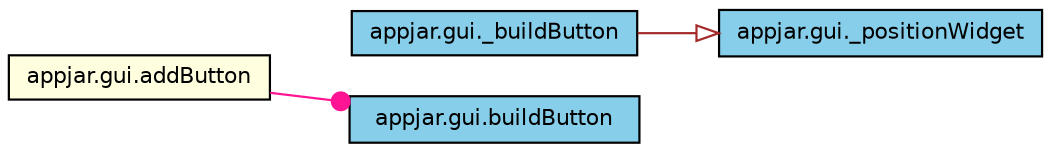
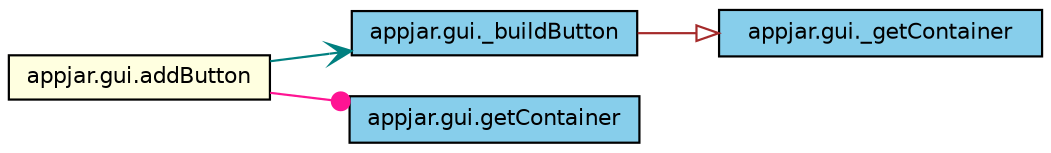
(881, 33) -> (881, 33)
none -> (300, 57)
(494, 119) -> (494, 119)
